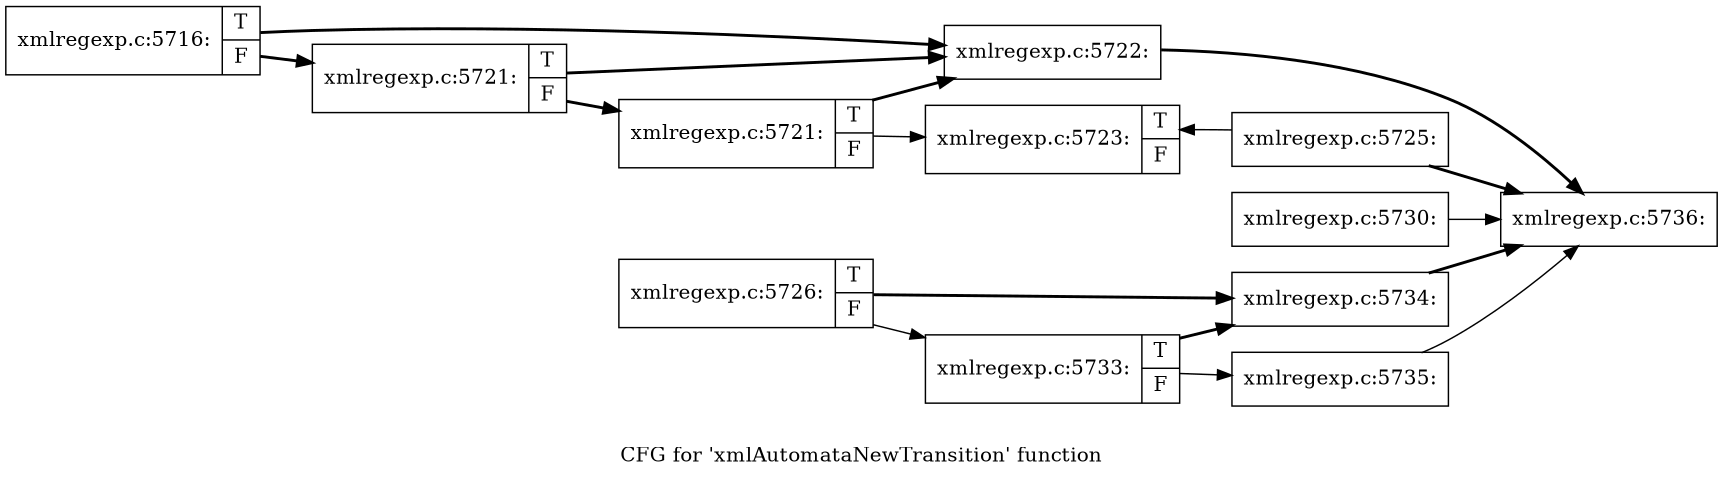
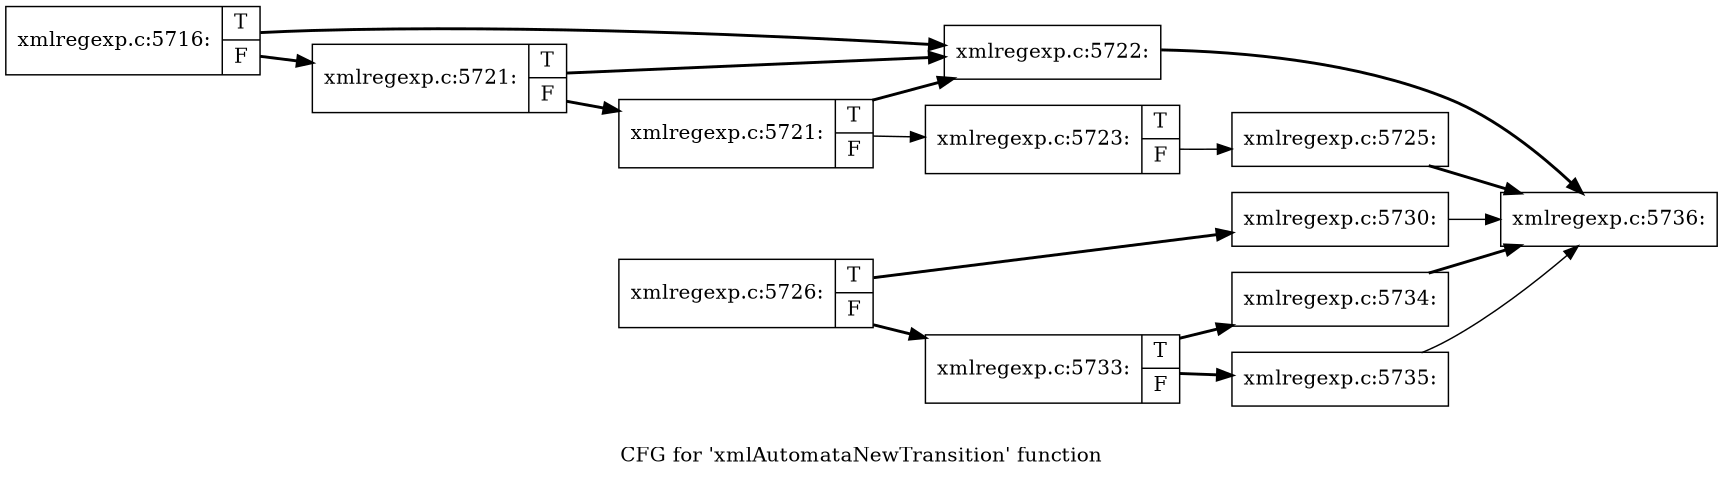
(1213, 130) -> (1199, 149)
(1045, 296) -> (1045, 256)
(892, 329) -> (892, 329)
(1199, 374) -> (1199, 374)
